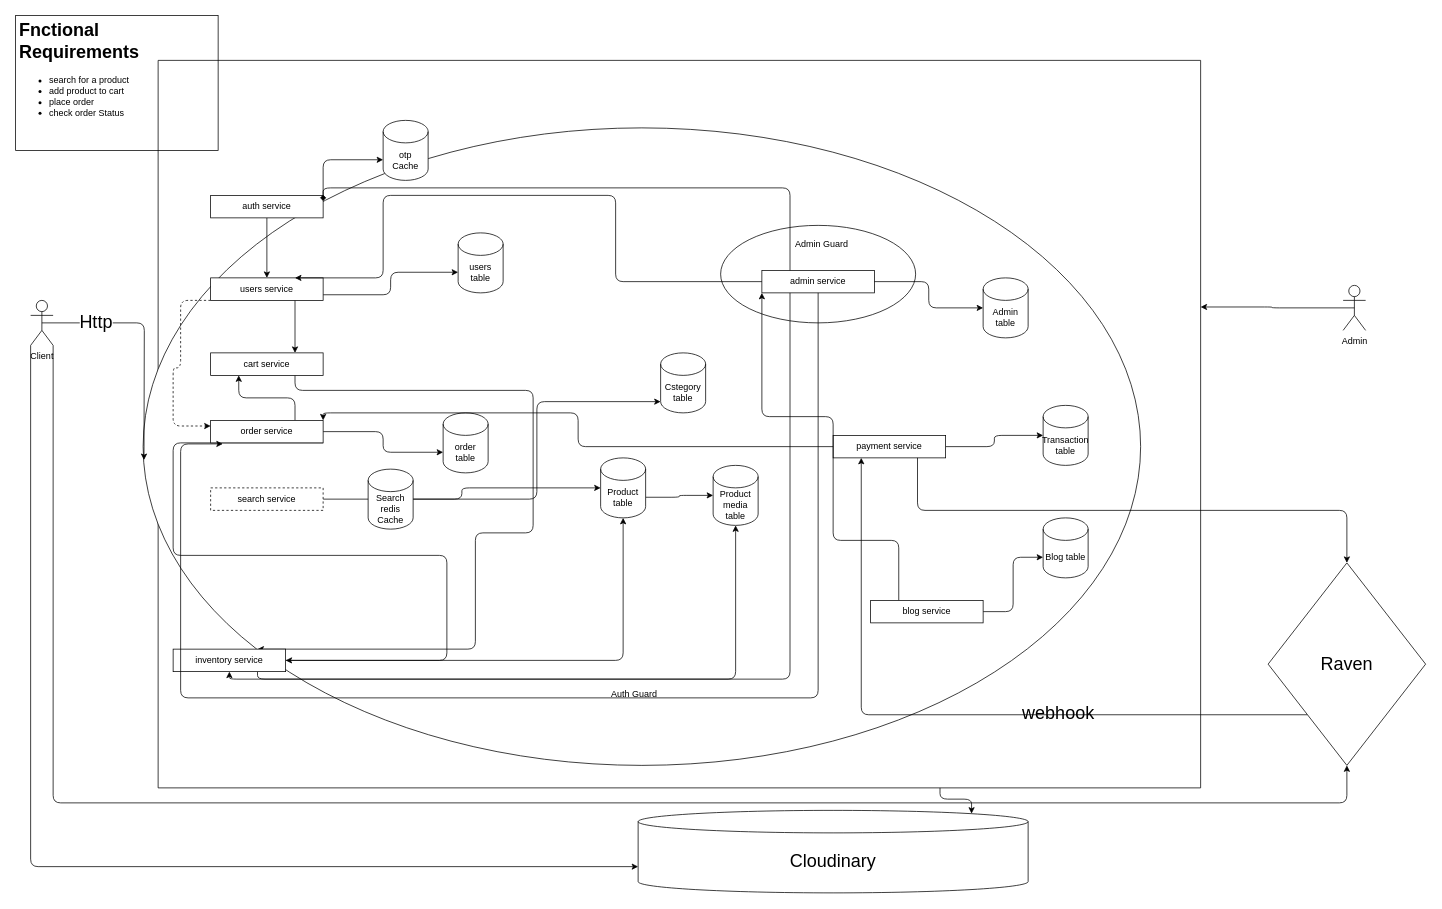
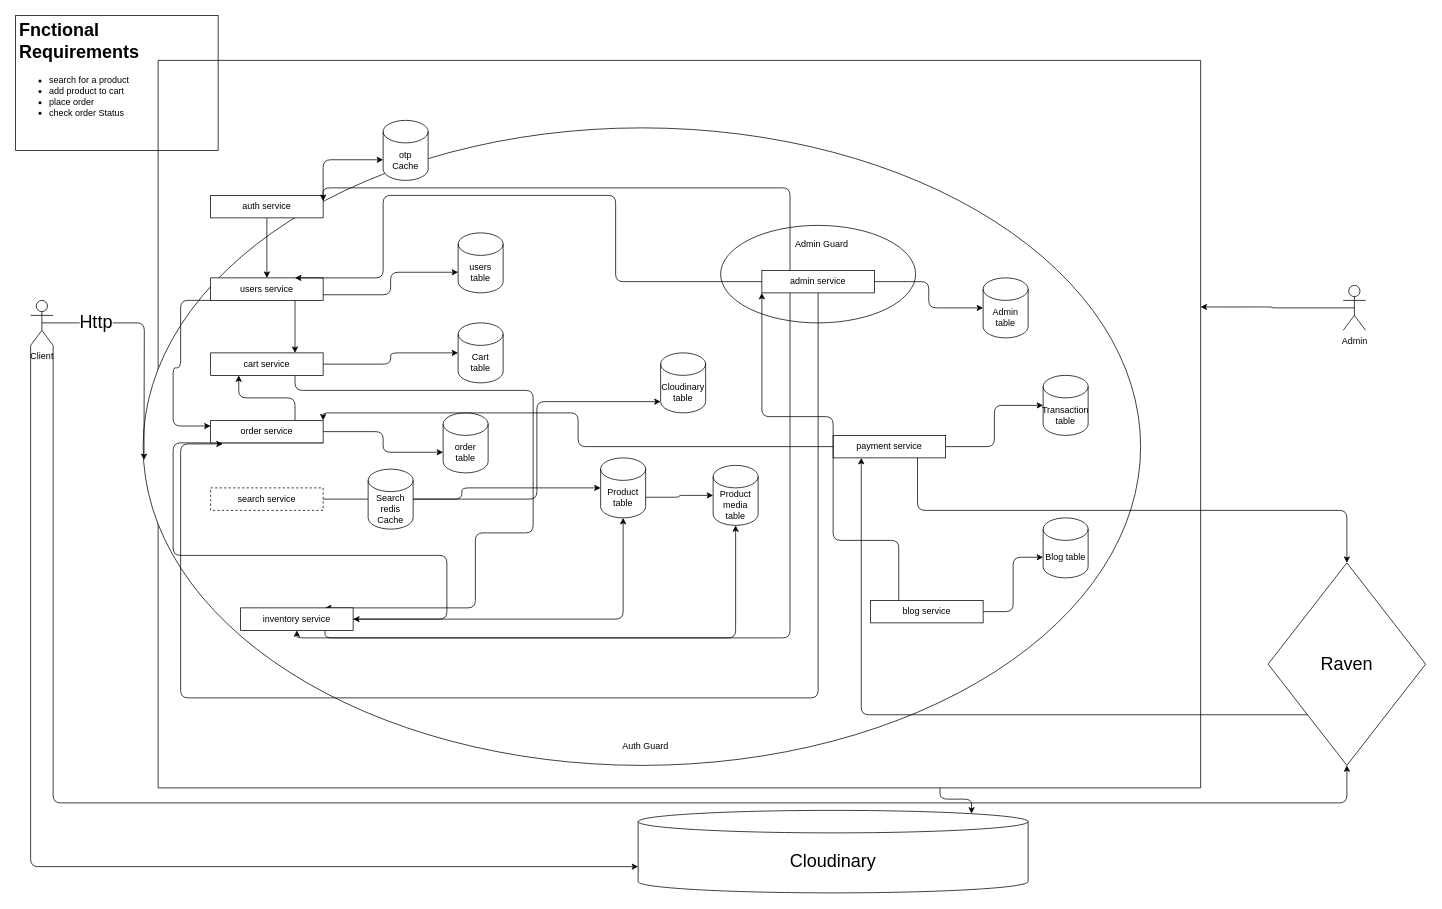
(325, 189) -> (323, 196)
none -> (480, 353)
none -> (390, 357)
(179, 367) -> (179, 367)
(683, 393) -> (683, 393)
(1065, 435) -> (1065, 405)
(229, 660) -> (297, 619)
(634, 694) -> (645, 747)
(1058, 713) -> none
